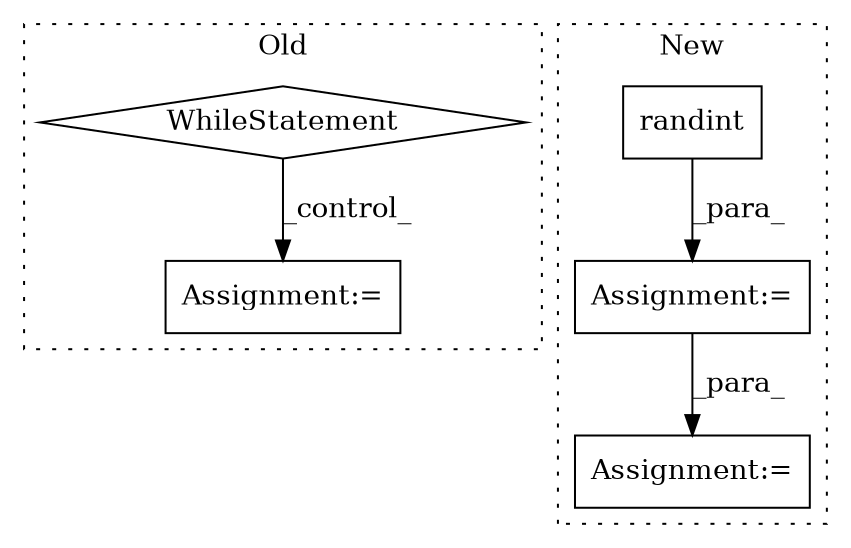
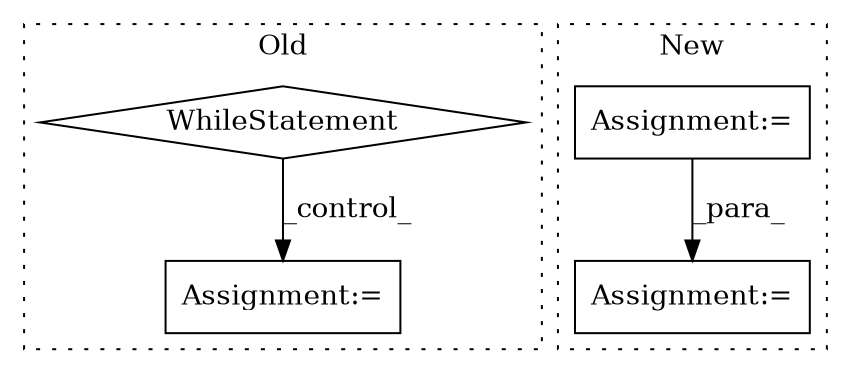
(692, 122) -> none
